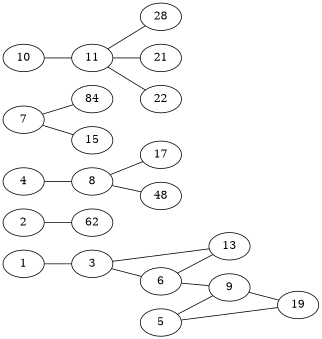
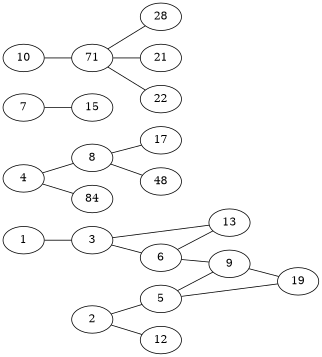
(92, 58) -> (92, 58)
(58, 109) -> (58, 189)
(92, 223) -> (161, 340)
none -> (127, 309)
